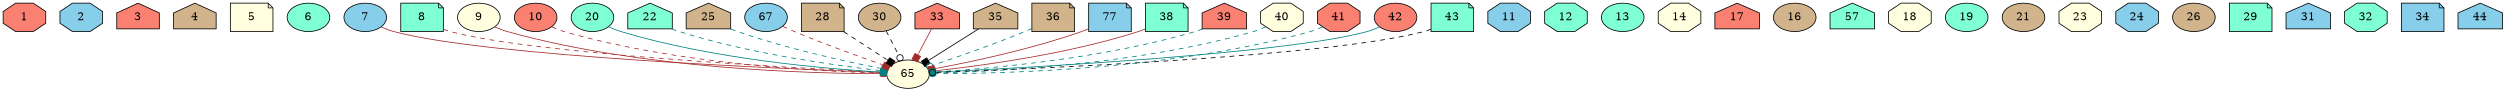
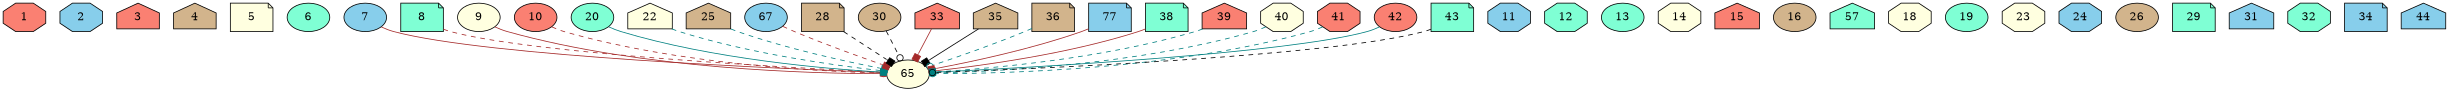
(650, 17) -> (650, 17)
(1737, 17) -> (1737, 17)
(2024, 17) -> none
